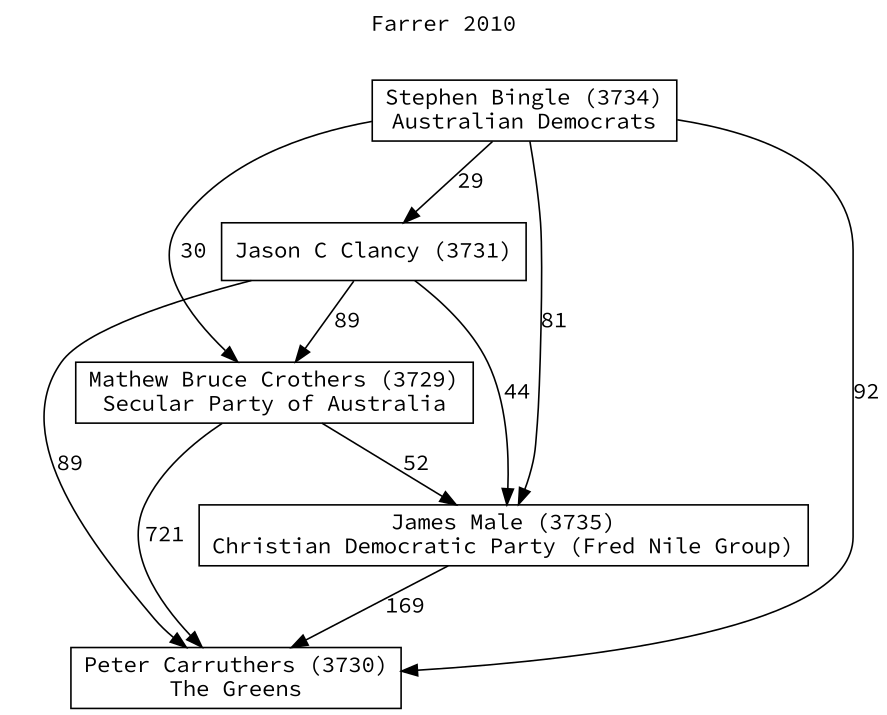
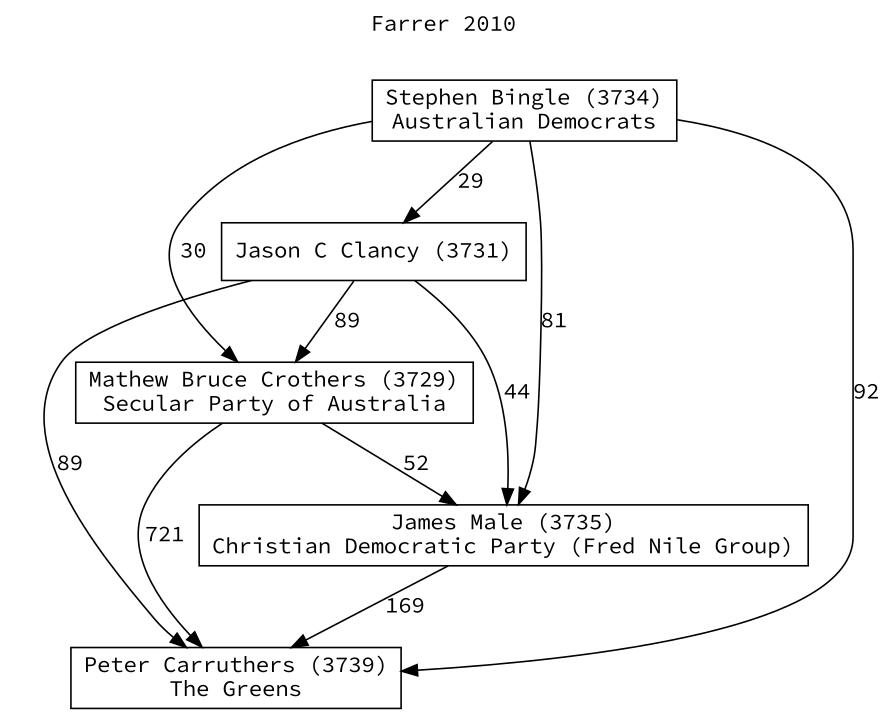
(236, 678) -> (236, 678)
